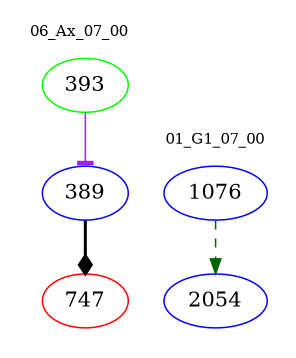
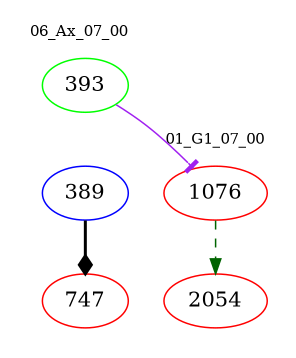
(85, 136) -> (163, 139)
(216, 193) -> (216, 193)
(216, 301) -> (216, 301)
